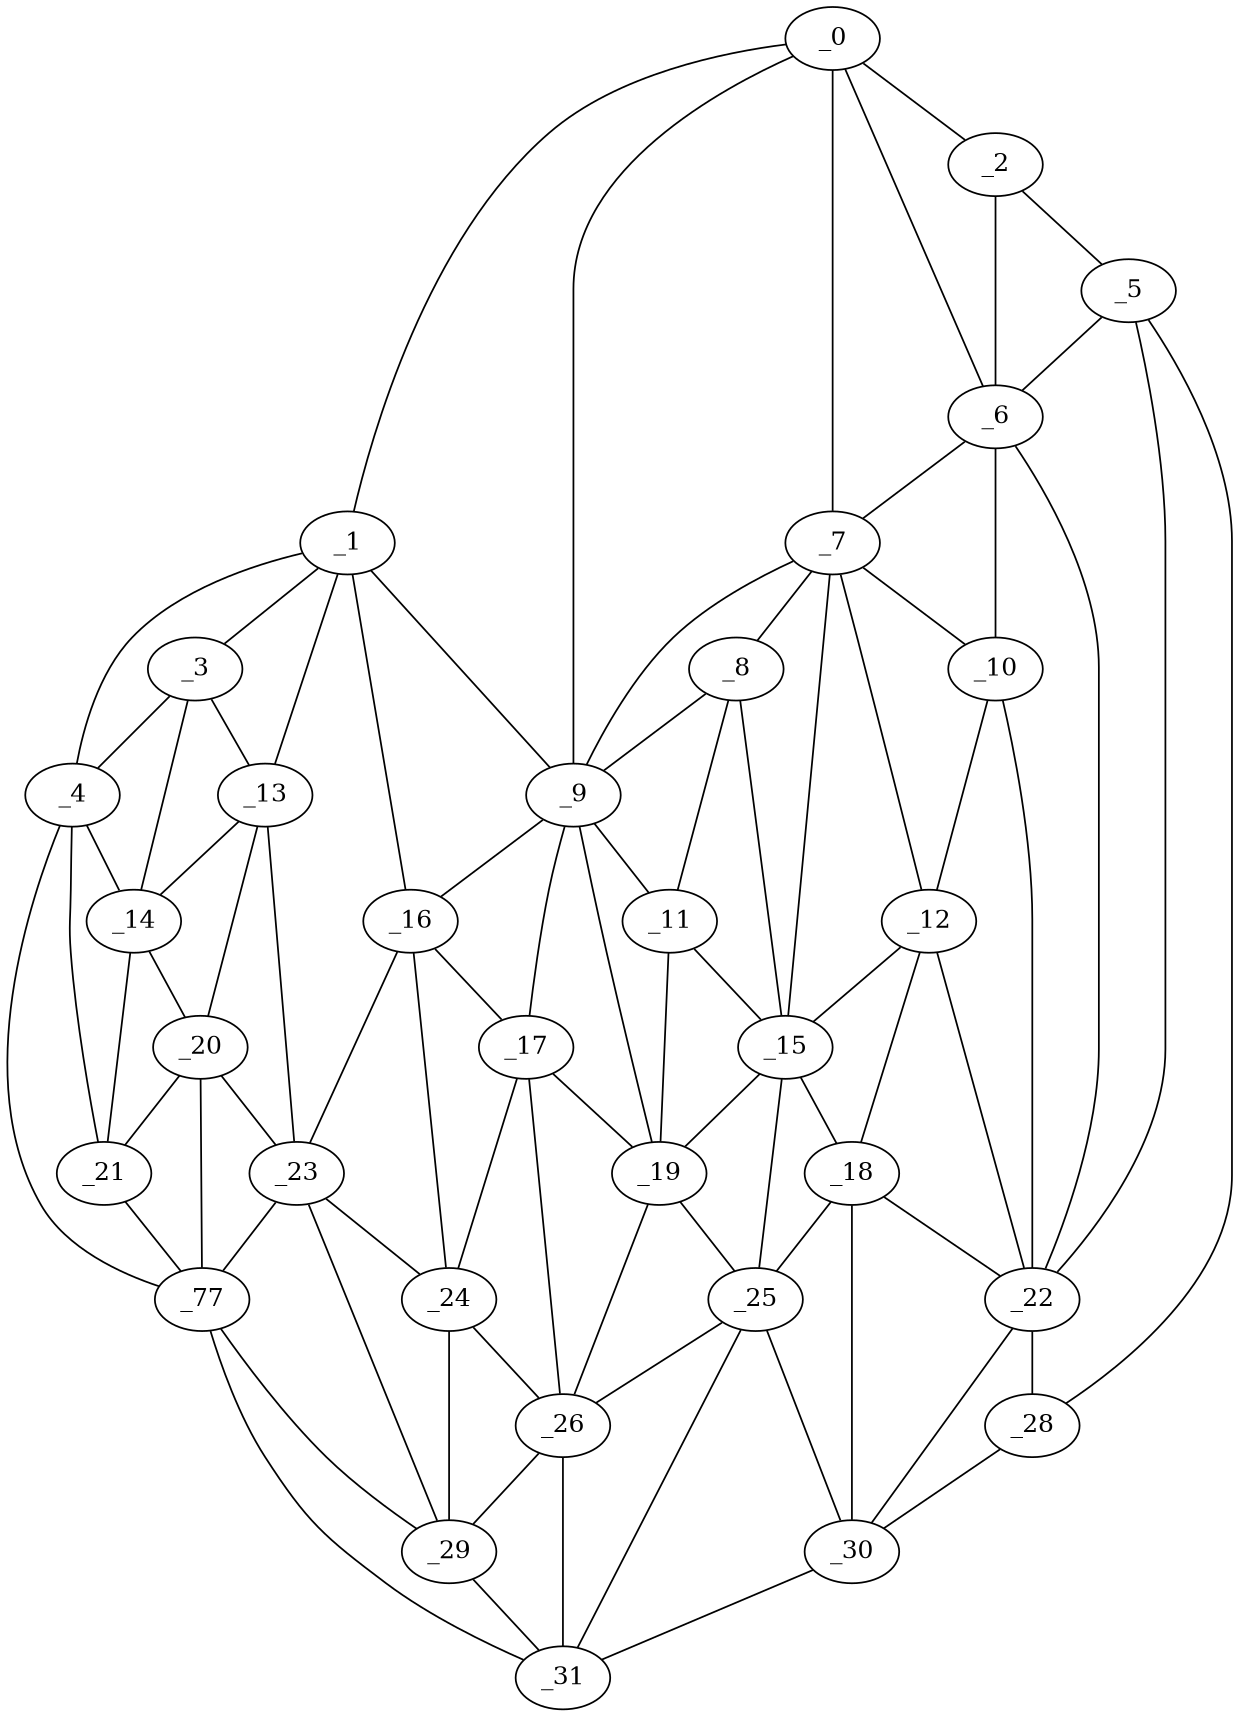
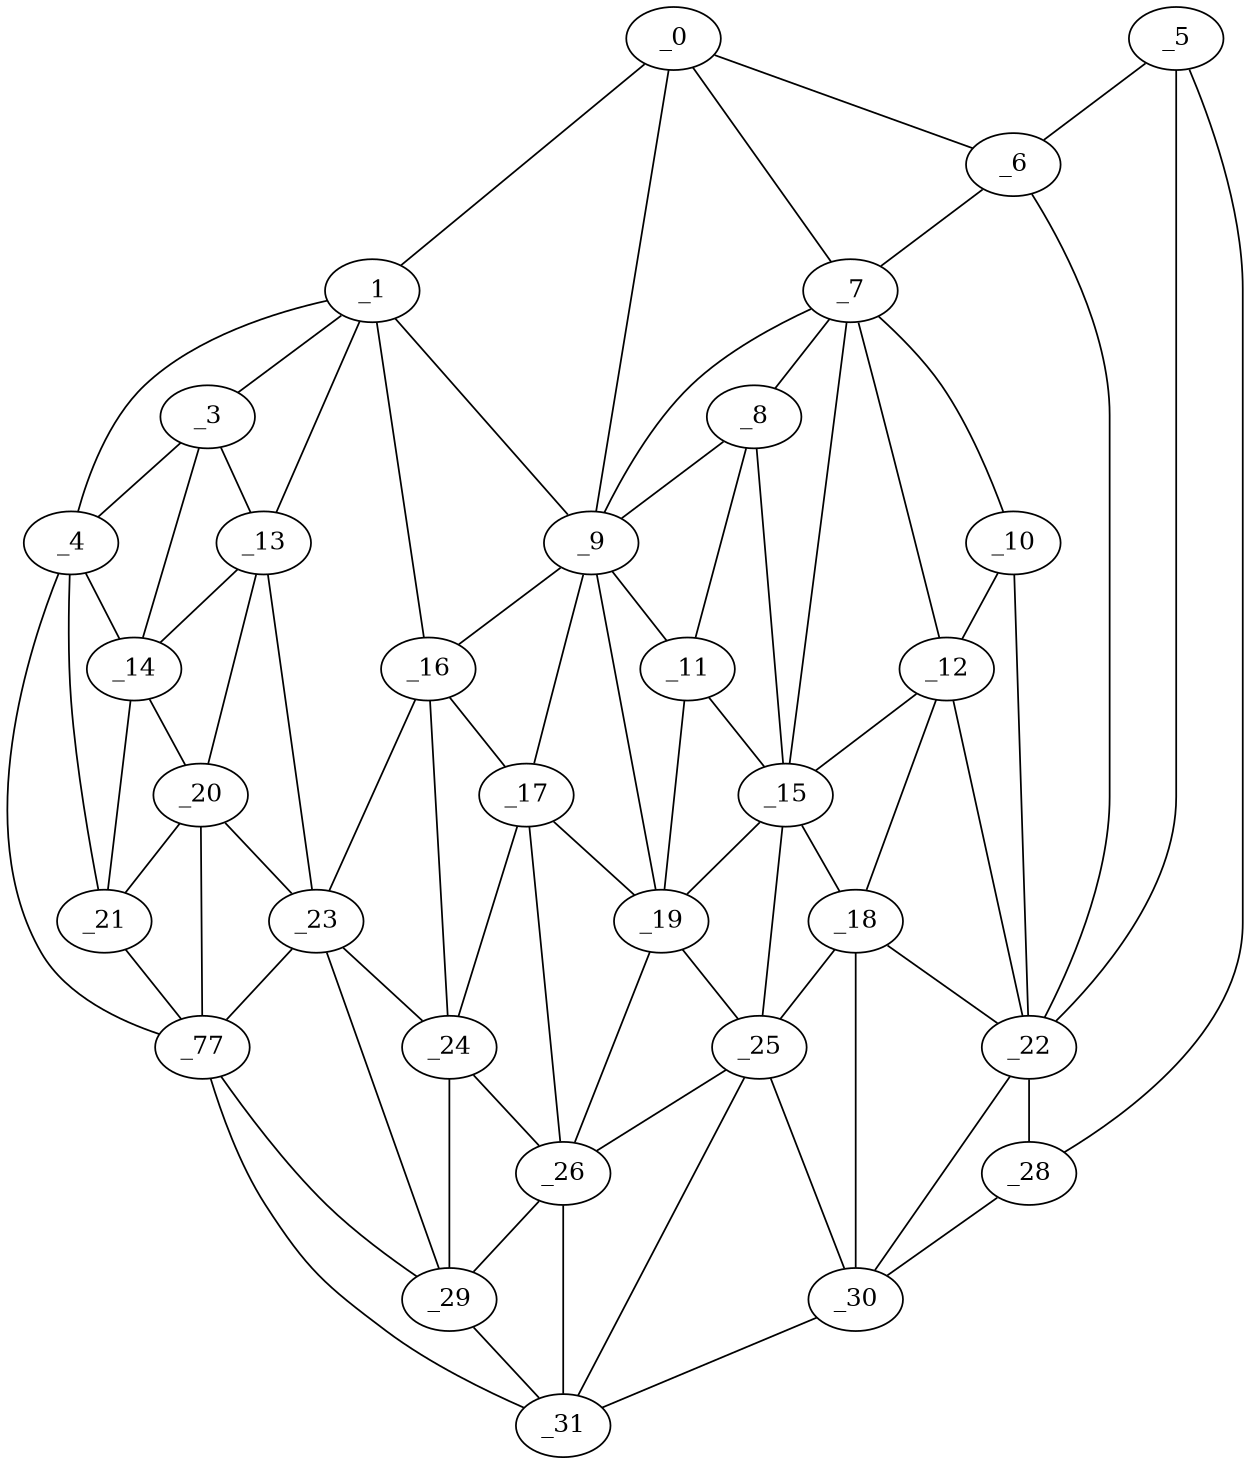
(996, 165) -> none
(996, 543) -> none
